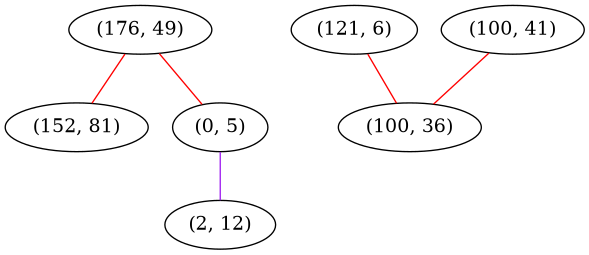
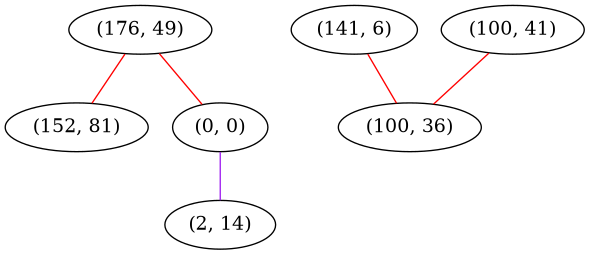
(354, 30) -> (354, 30)
(220, 127) -> (220, 127)
(220, 225) -> (220, 225)
